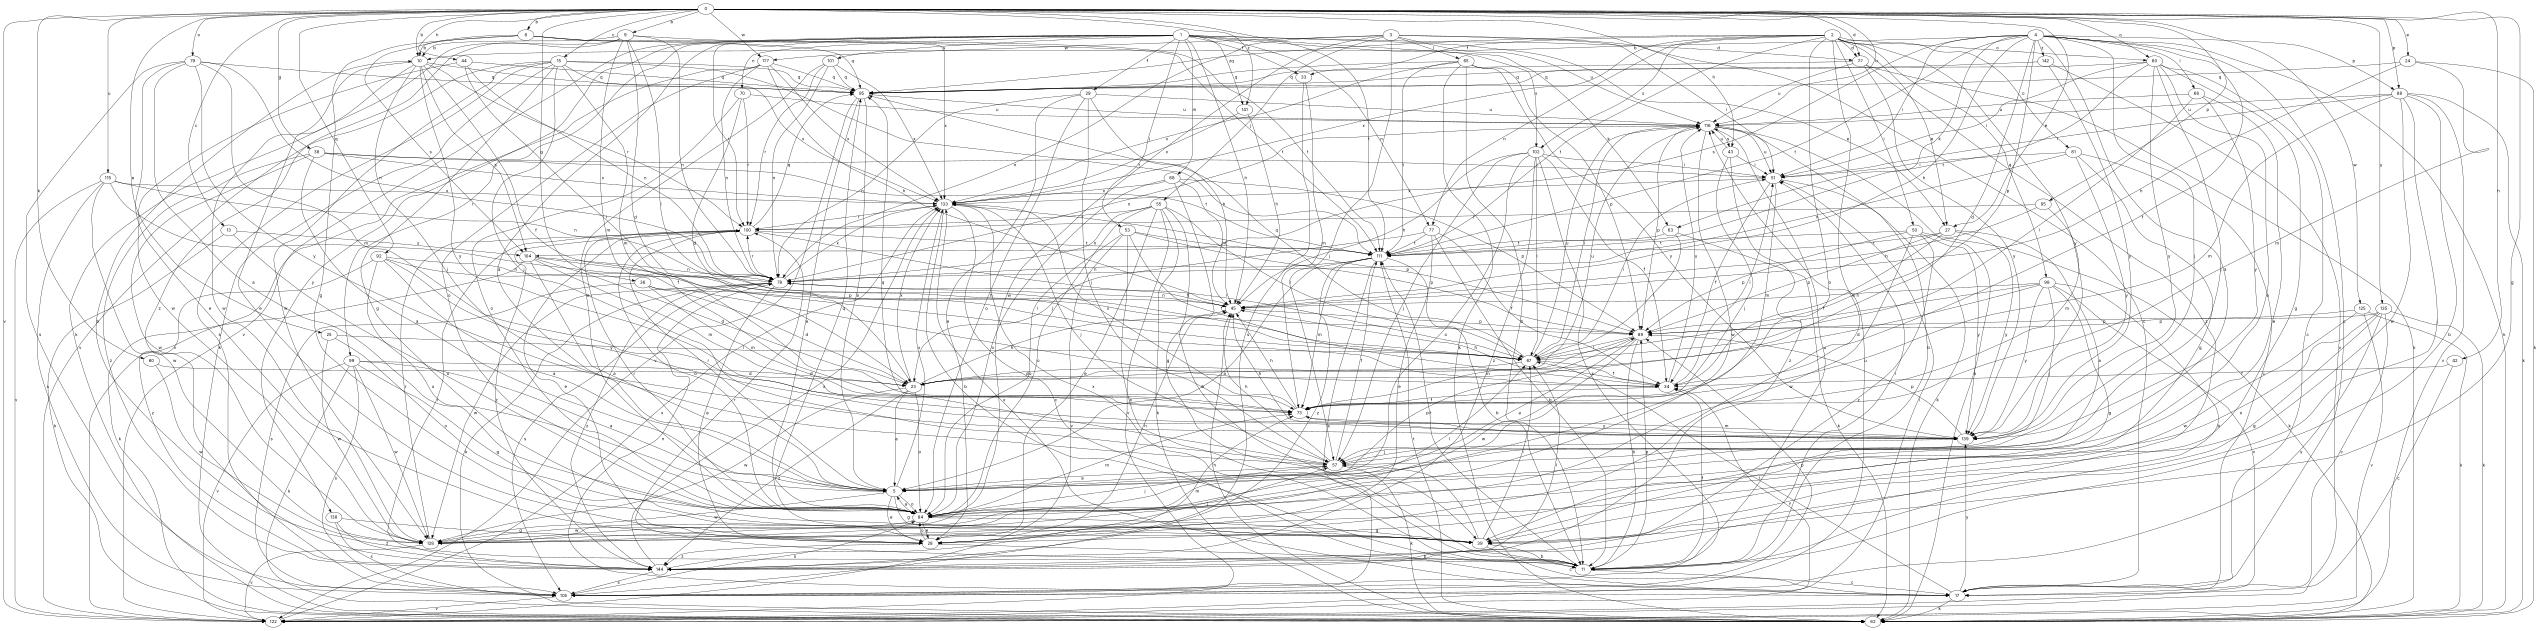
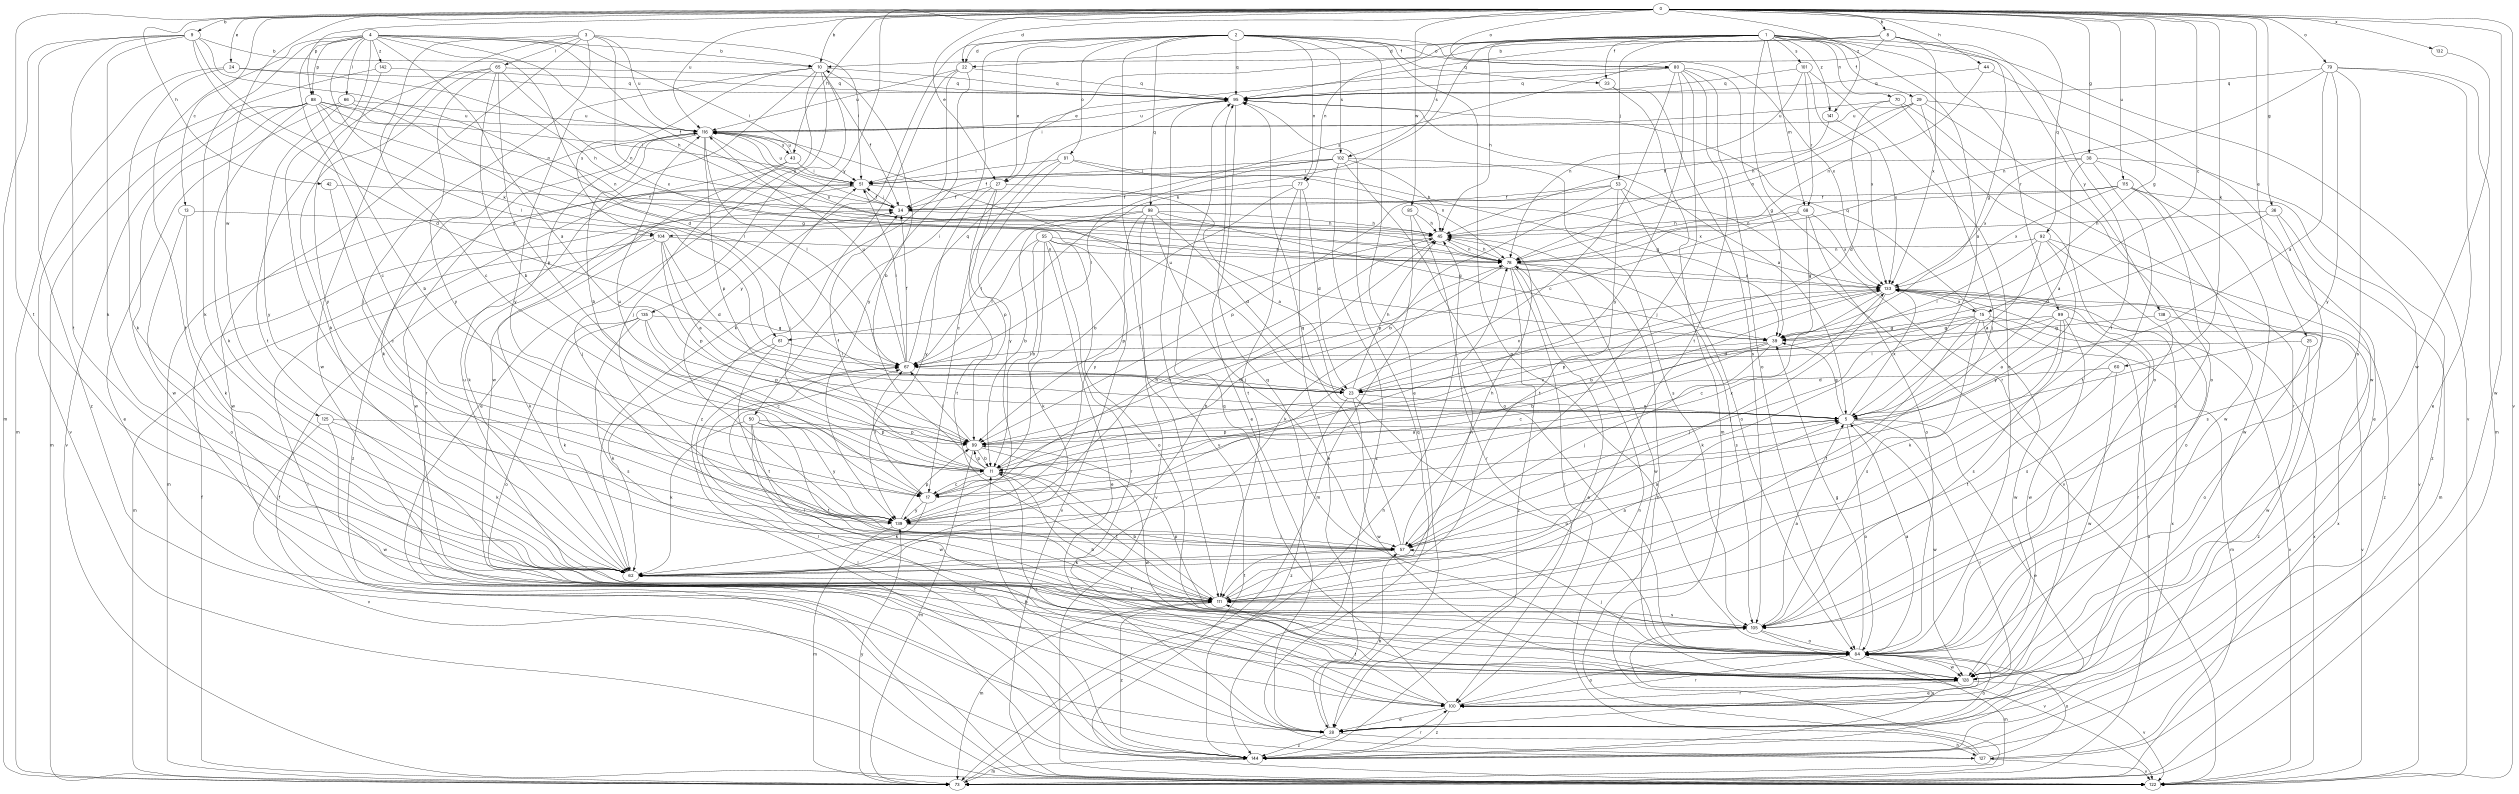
none -> (2440, 51)
(1270, 97) -> none
(770, 104) -> (1935, 297)
(2208, 110) -> (1417, 116)
(770, 134) -> (1810, 138)
(1752, 137) -> (784, 166)
none -> (1079, 229)
(1298, 230) -> none
(1671, 230) -> (780, 341)
(1905, 276) -> none
(1411, 288) -> none
(947, 298) -> none
(1052, 309) -> (1319, 289)
(2438, 322) -> (804, 224)
(1483, 394) -> (201, 574)
(1120, 478) -> (1657, 739)
(1208, 504) -> (1380, 641)
none -> (1793, 526)
none -> (1723, 576)
none -> (1158, 588)
